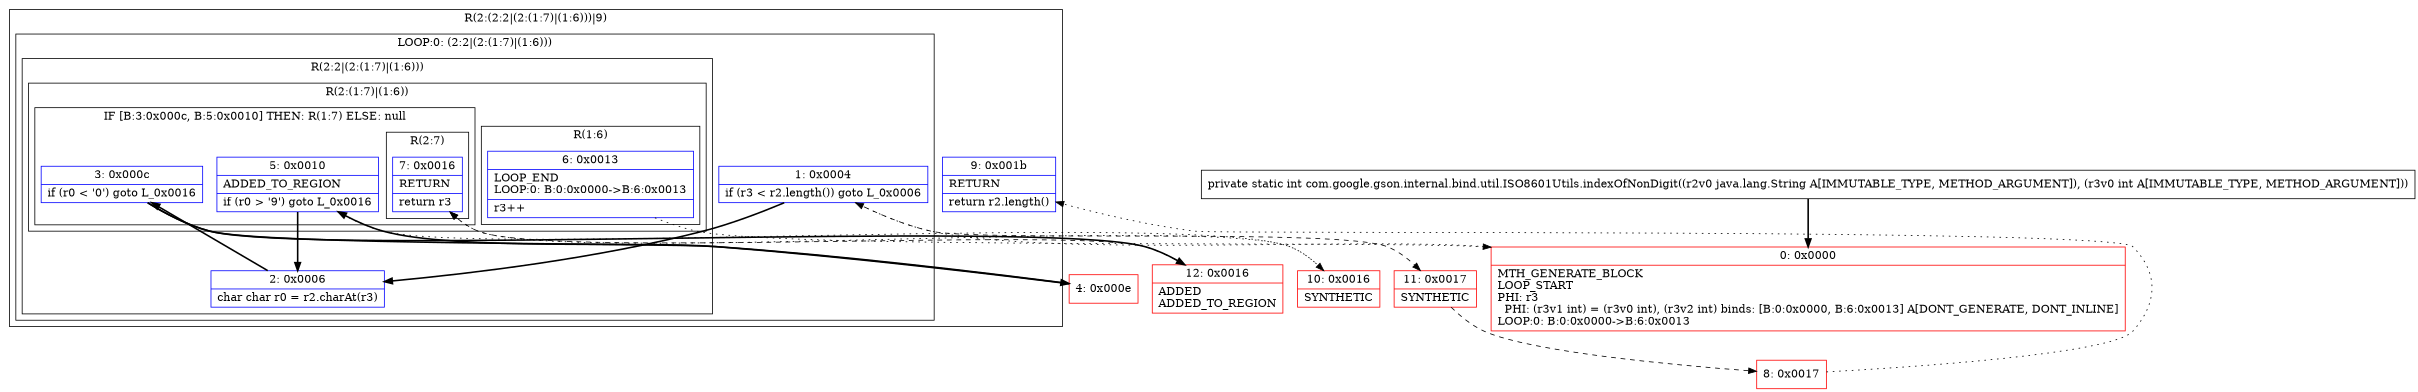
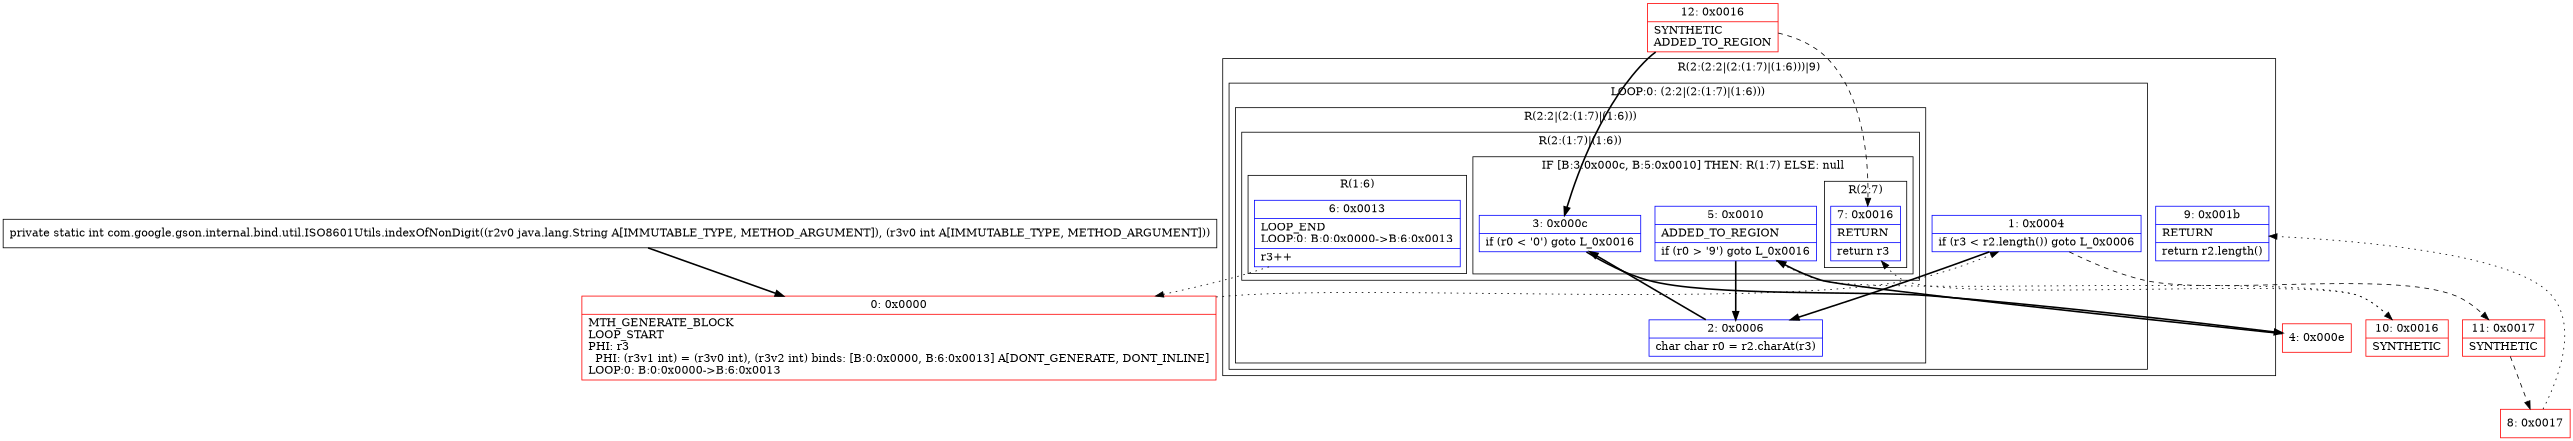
(661, 238) -> (1601, 124)
(1180, 292) -> (1689, 30)
